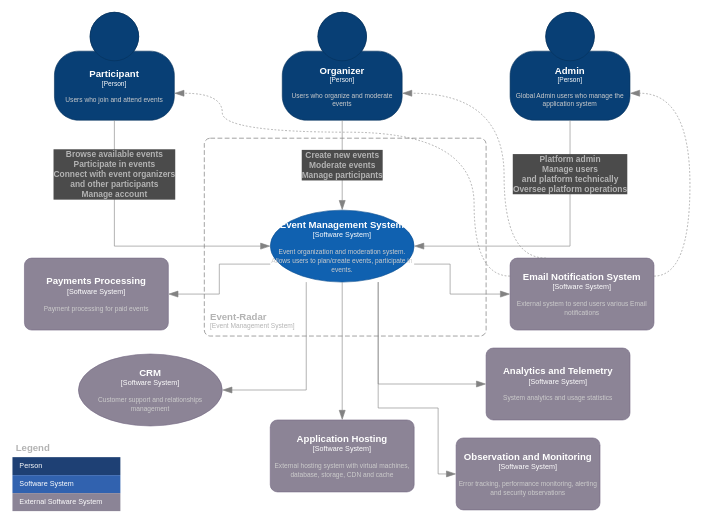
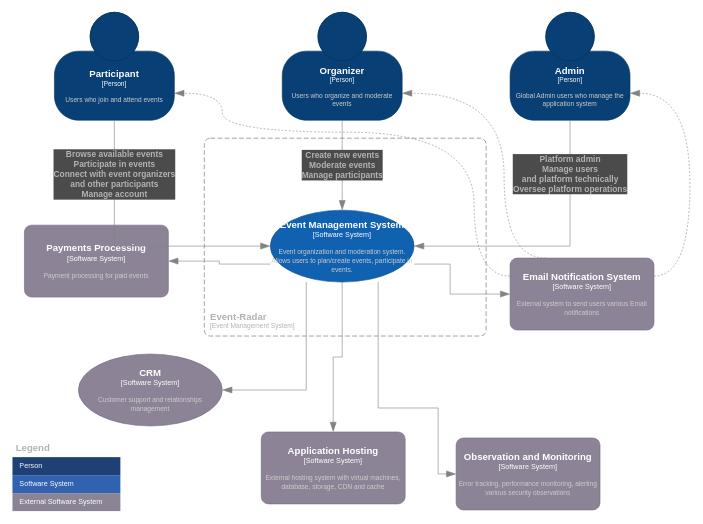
(96, 294) -> (96, 261)
(475, 384) -> none
(558, 384) -> none
(342, 456) -> (333, 468)
(528, 474) -> (528, 474)
